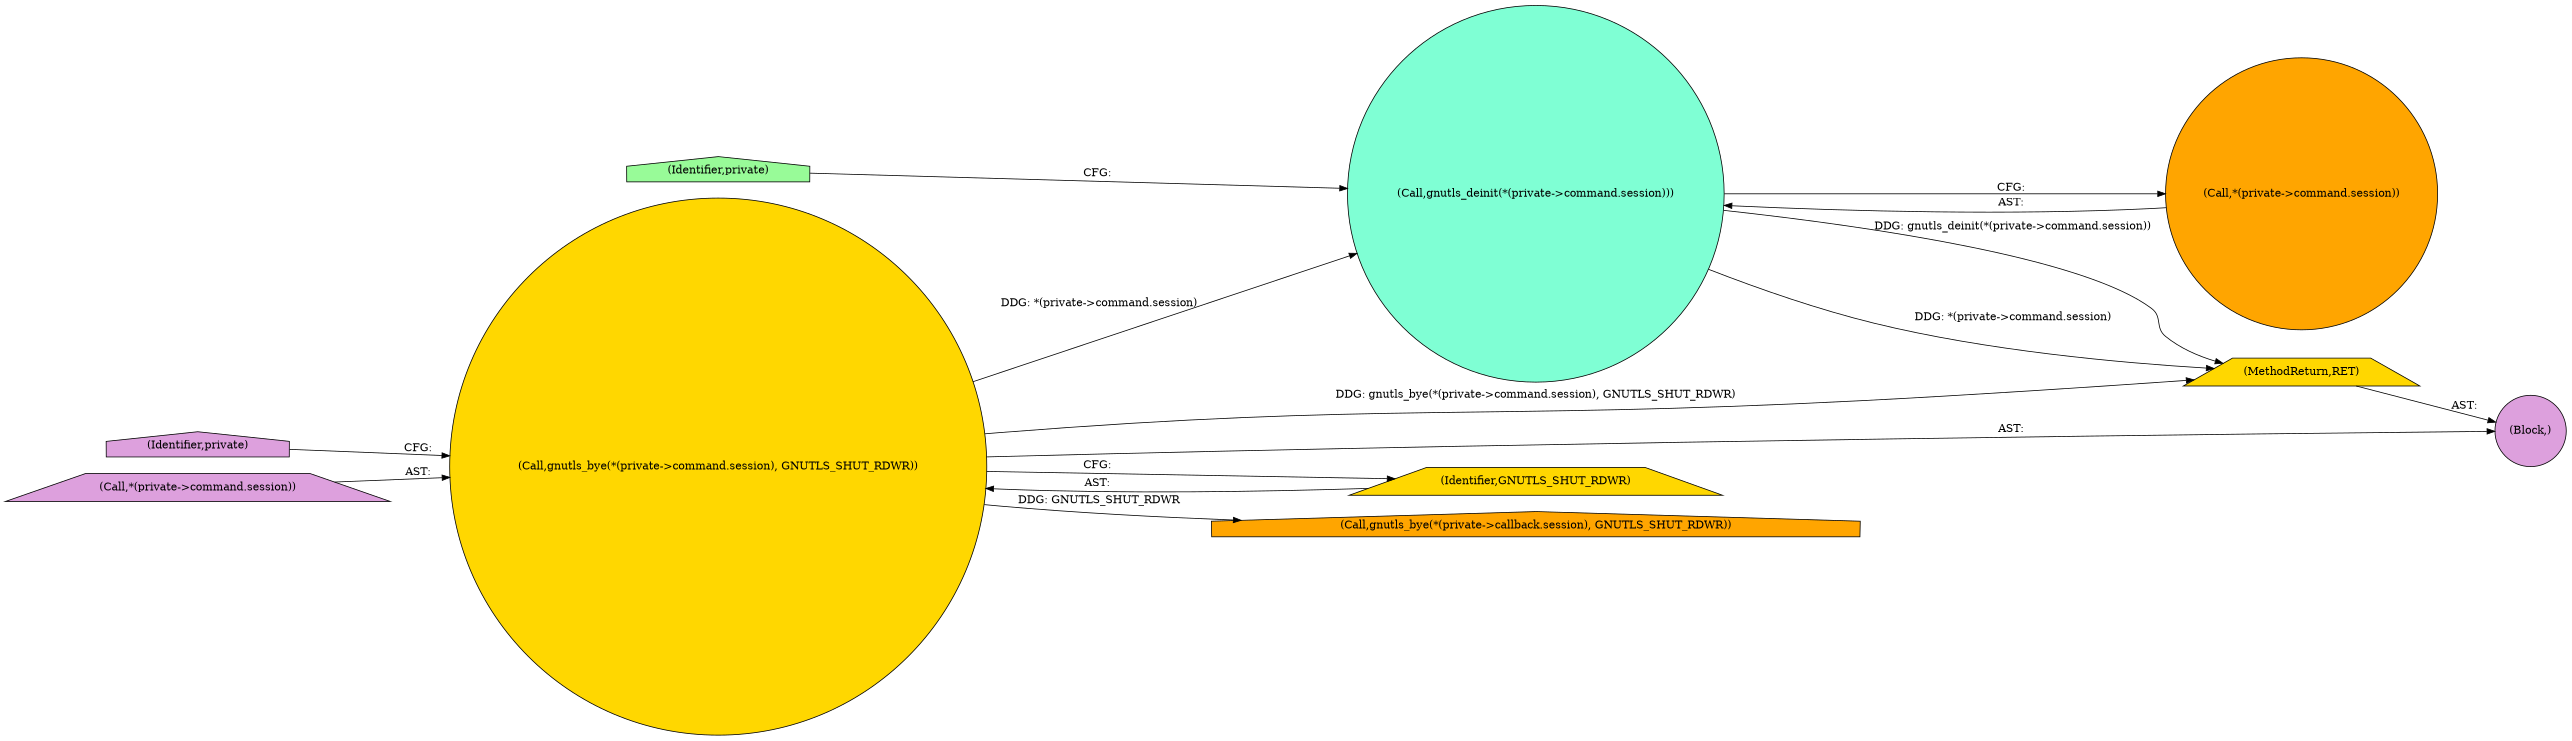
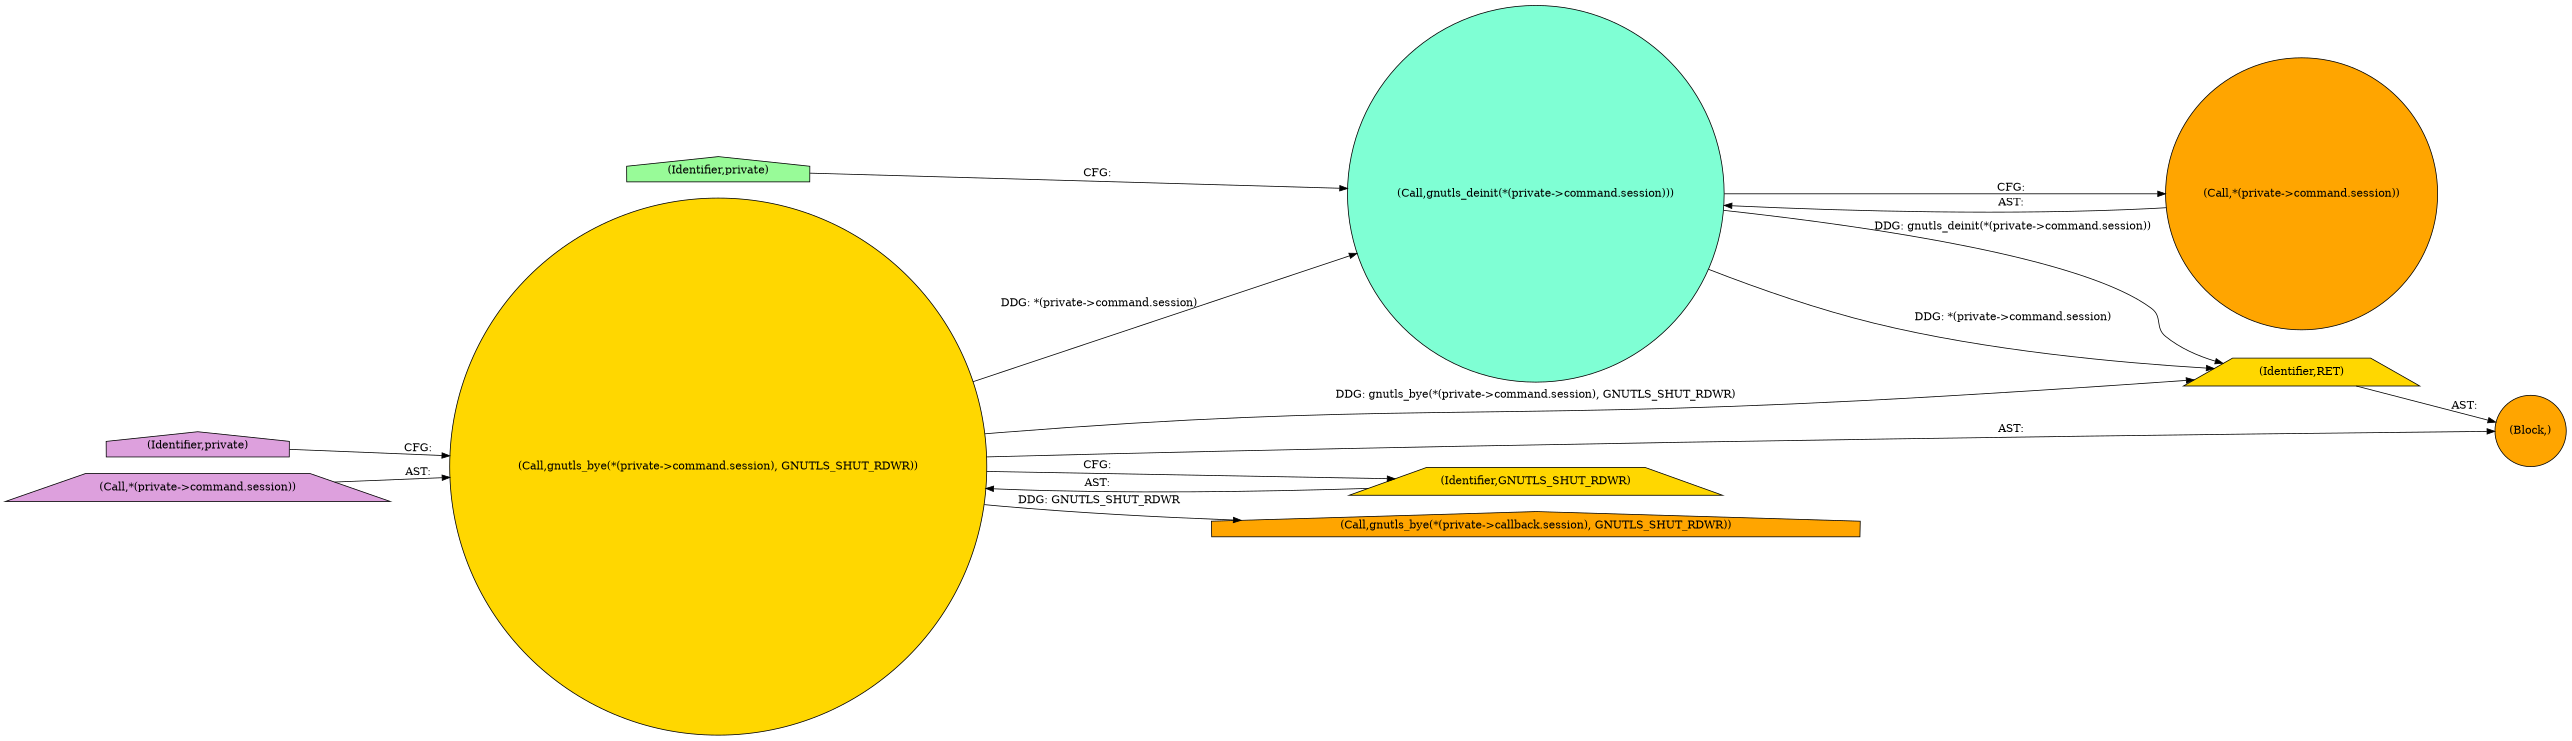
(2302, 372) -> (2302, 372)
(2531, 431) -> (2531, 431)
